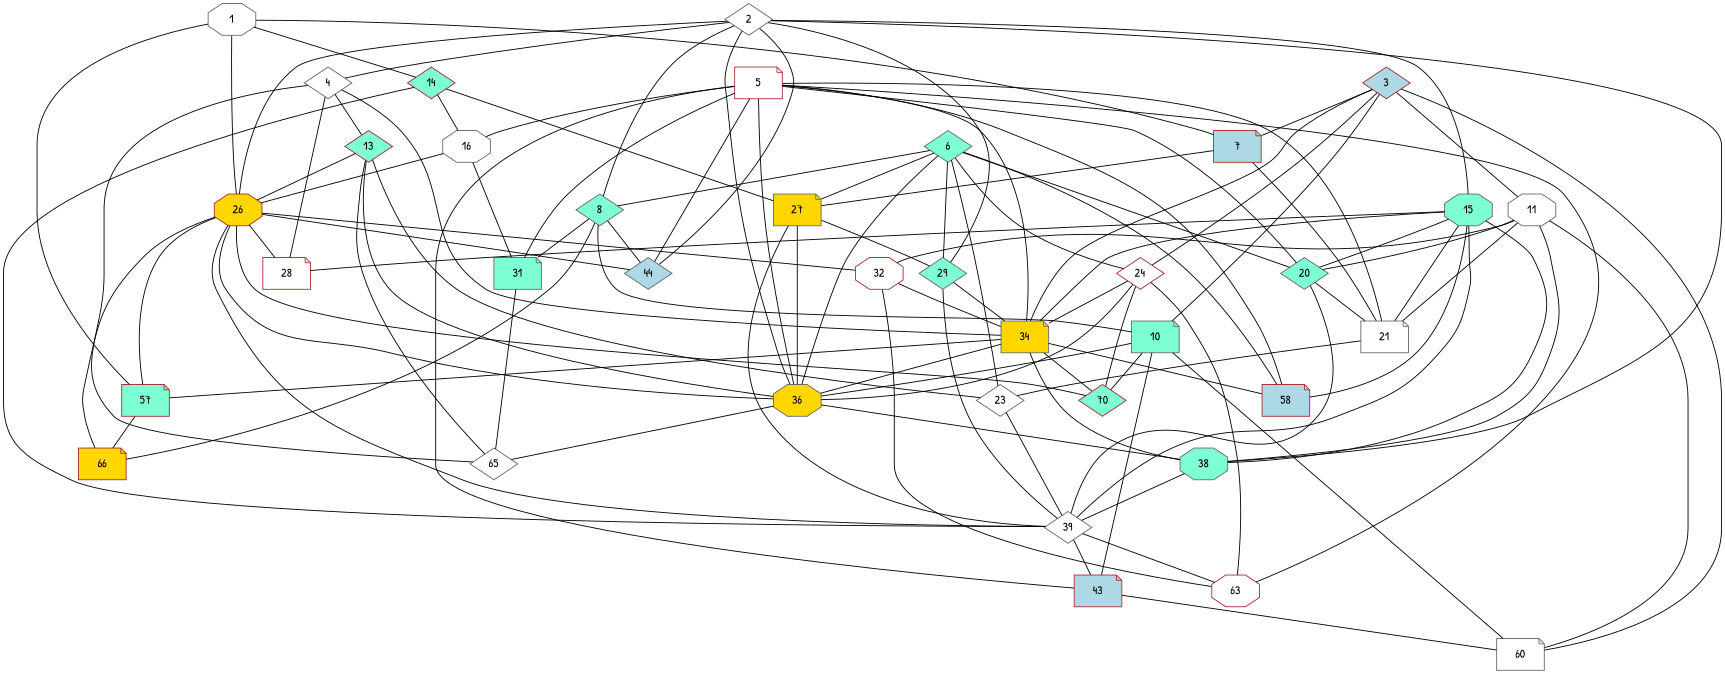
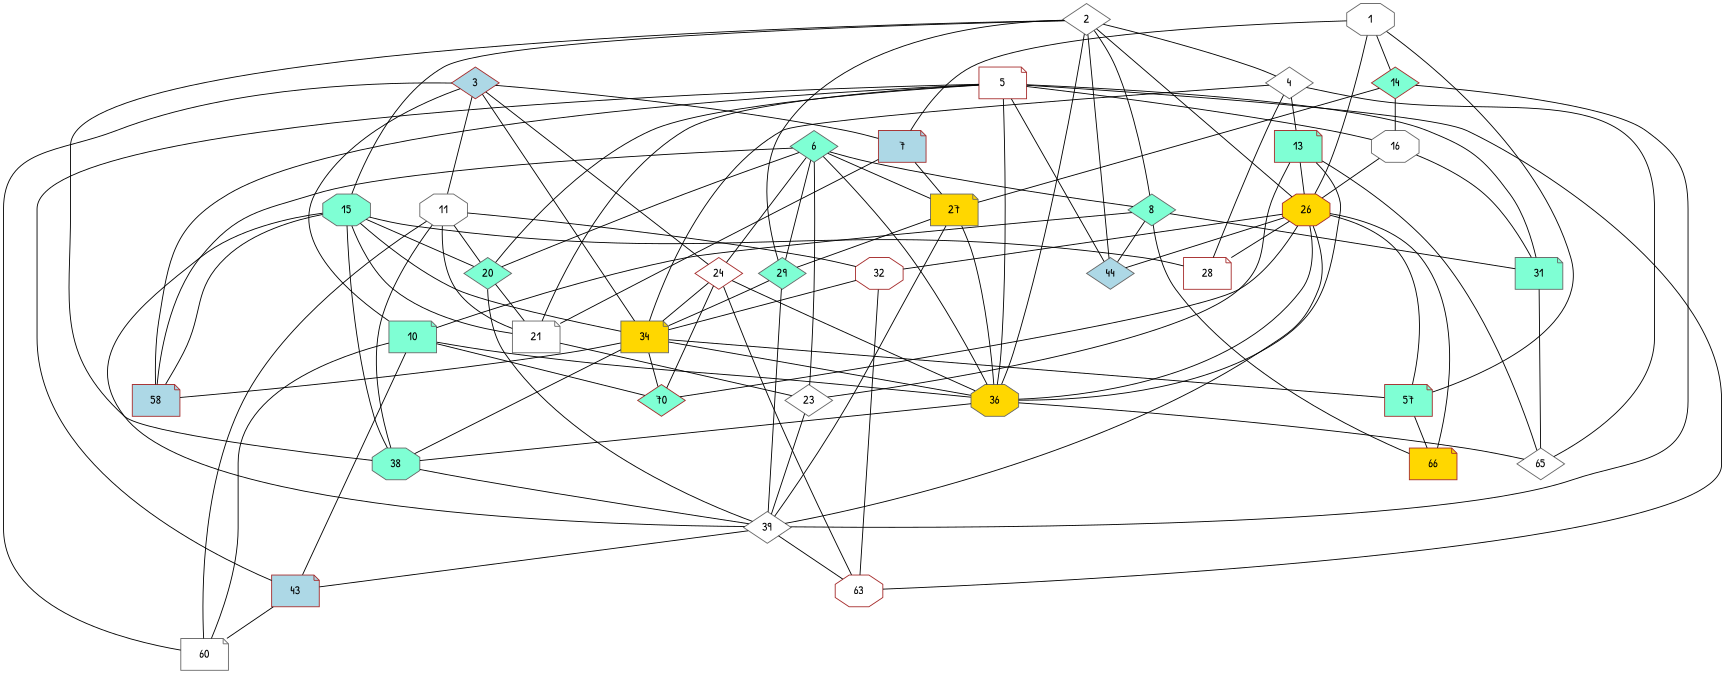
(369, 146) -> (1298, 146)
(998, 153) -> none
